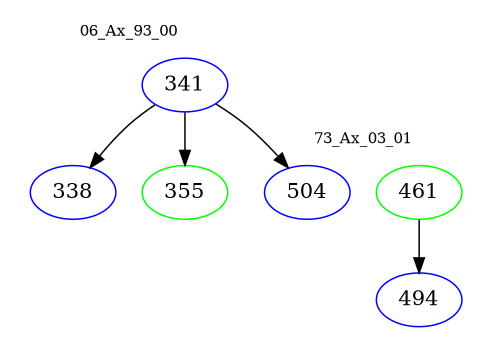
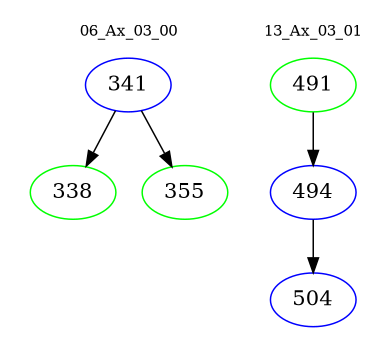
(129, 32) -> (129, 32)
(363, 139) -> (313, 32)
(262, 140) -> (313, 239)
(73, 192) -> (73, 192)
(419, 192) -> (313, 85)
